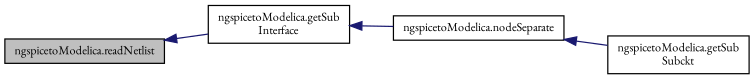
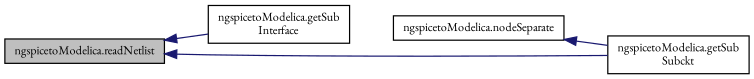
(378, 26) -> none
none -> (392, 56)
